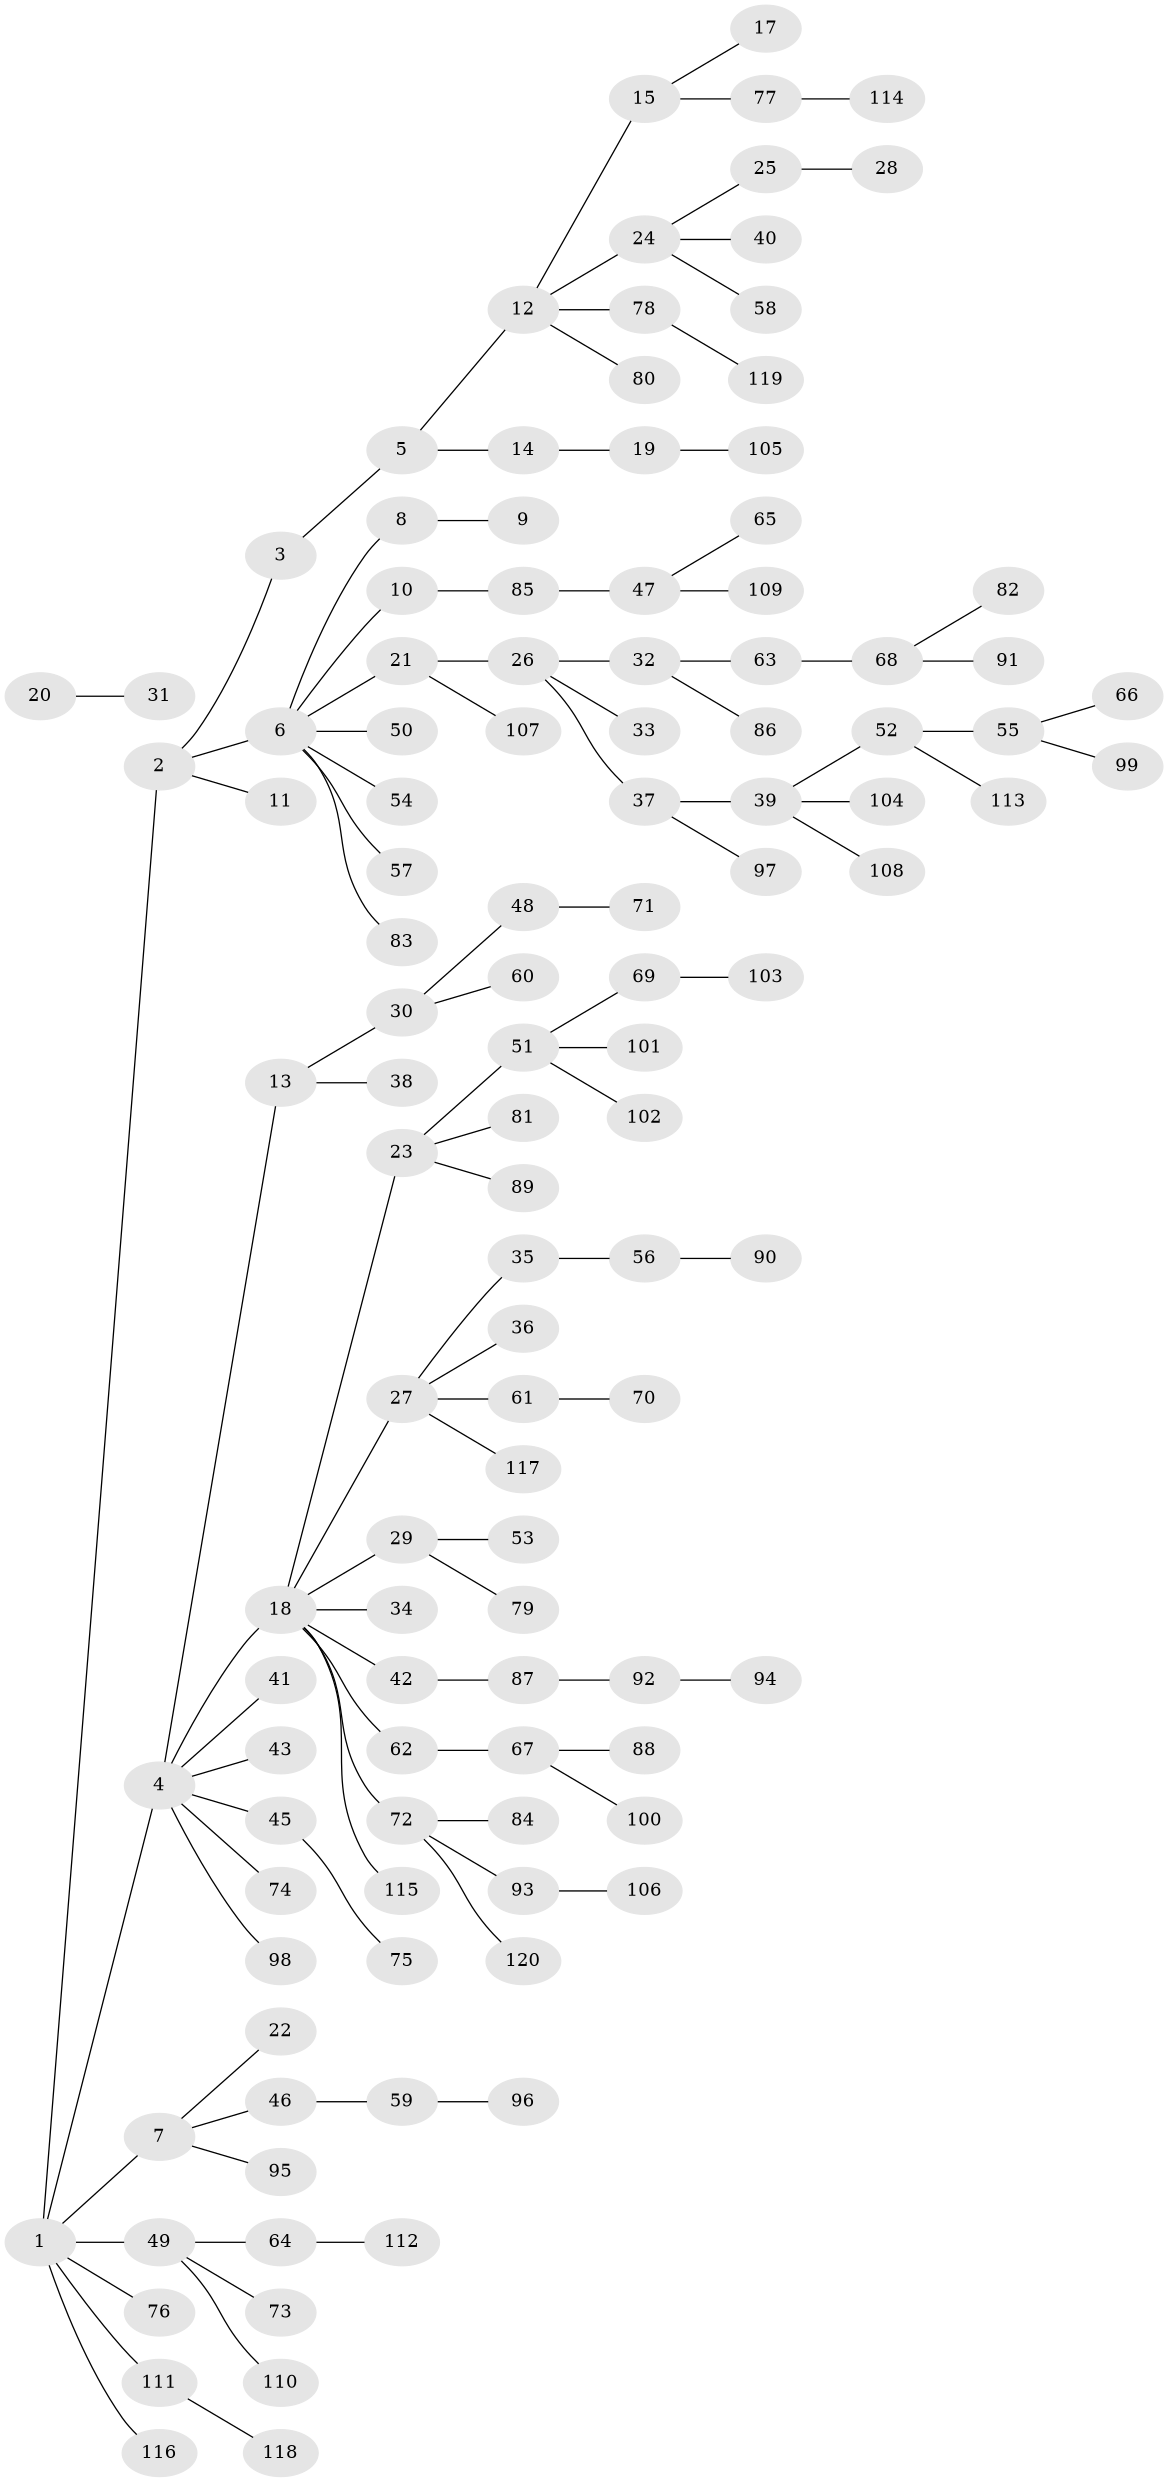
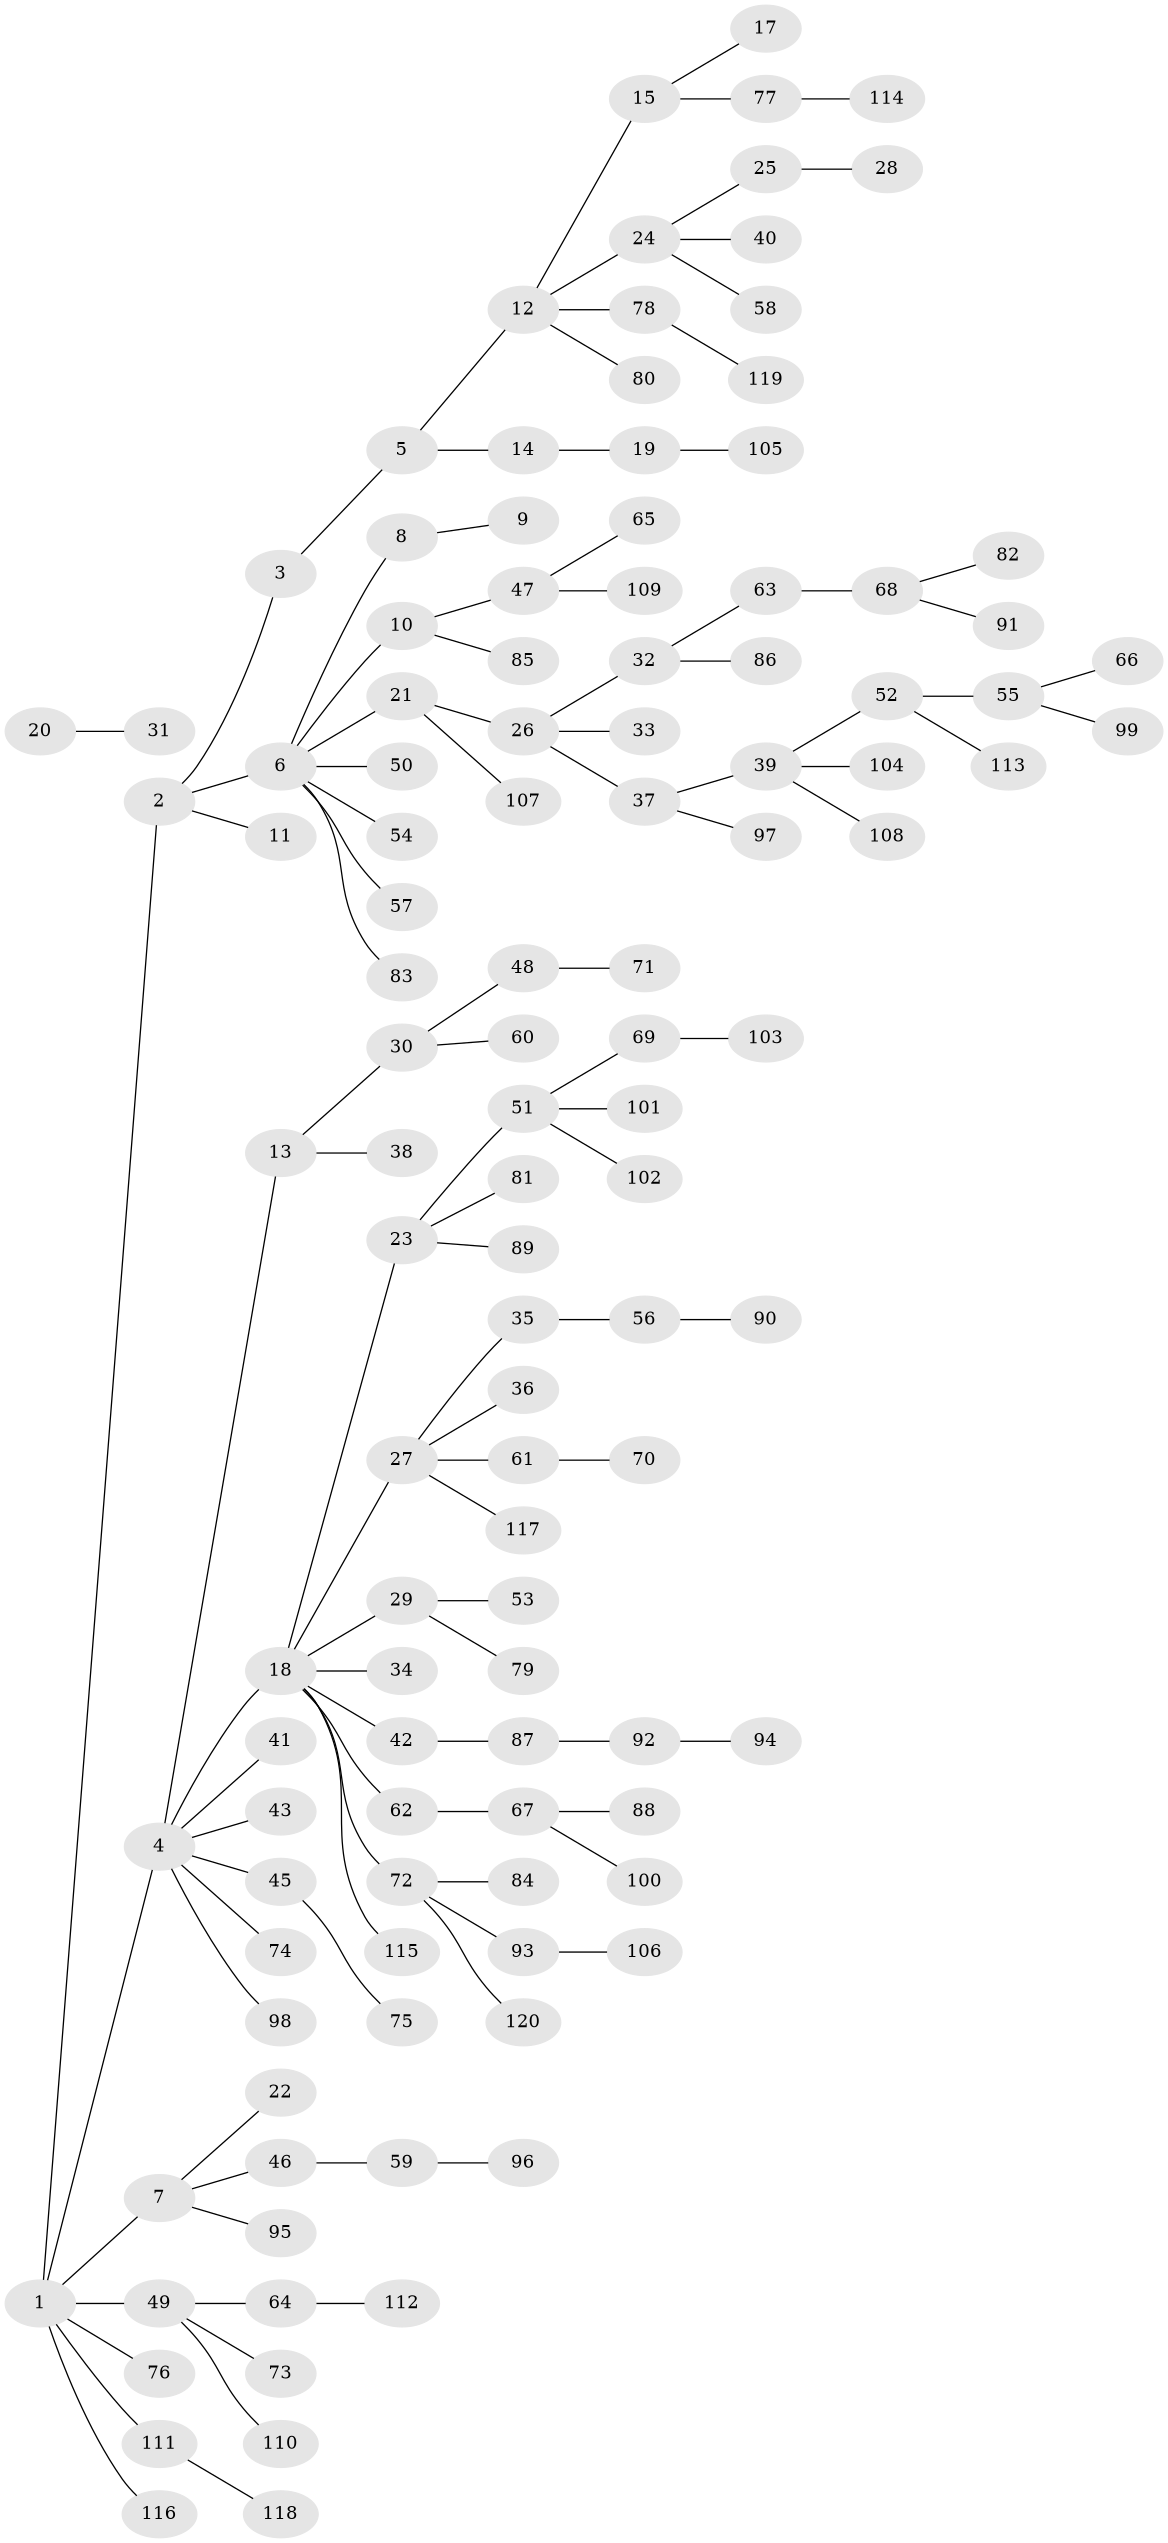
(584, 591) -> (463, 608)
